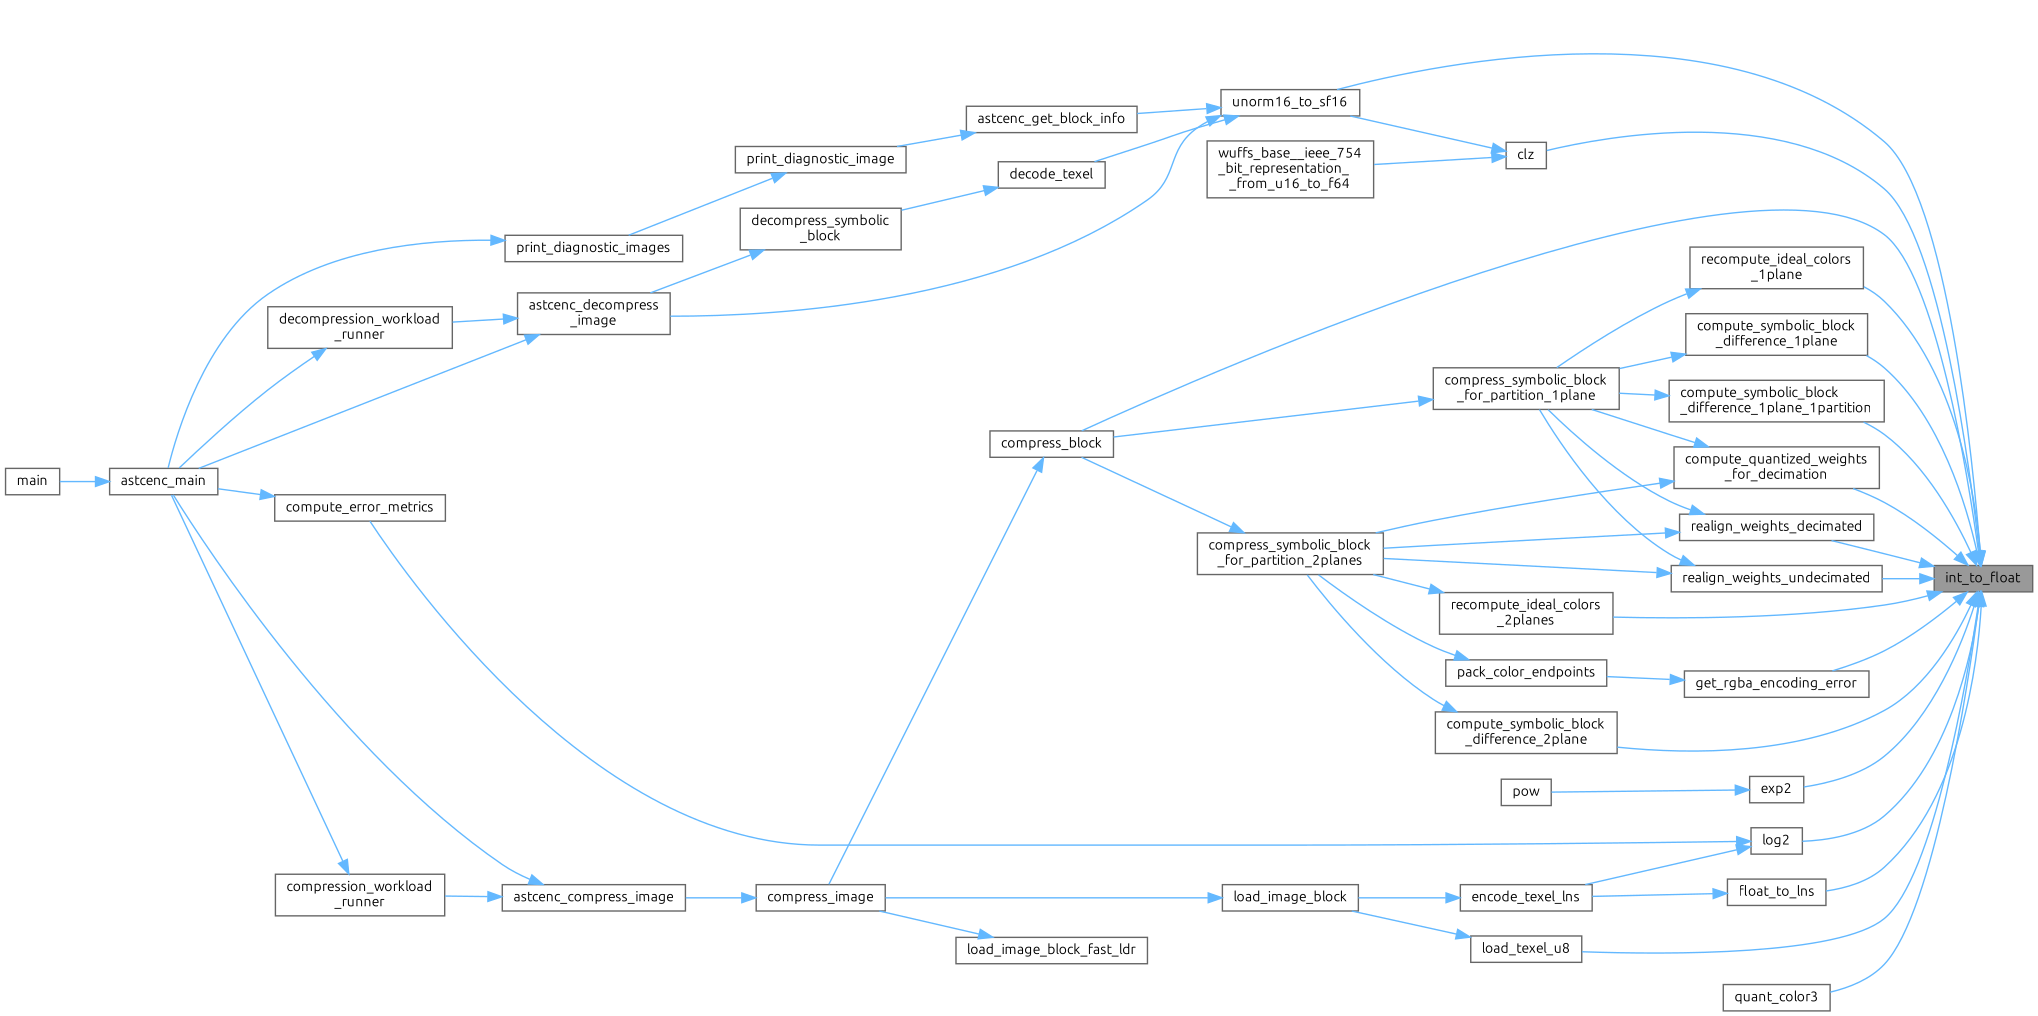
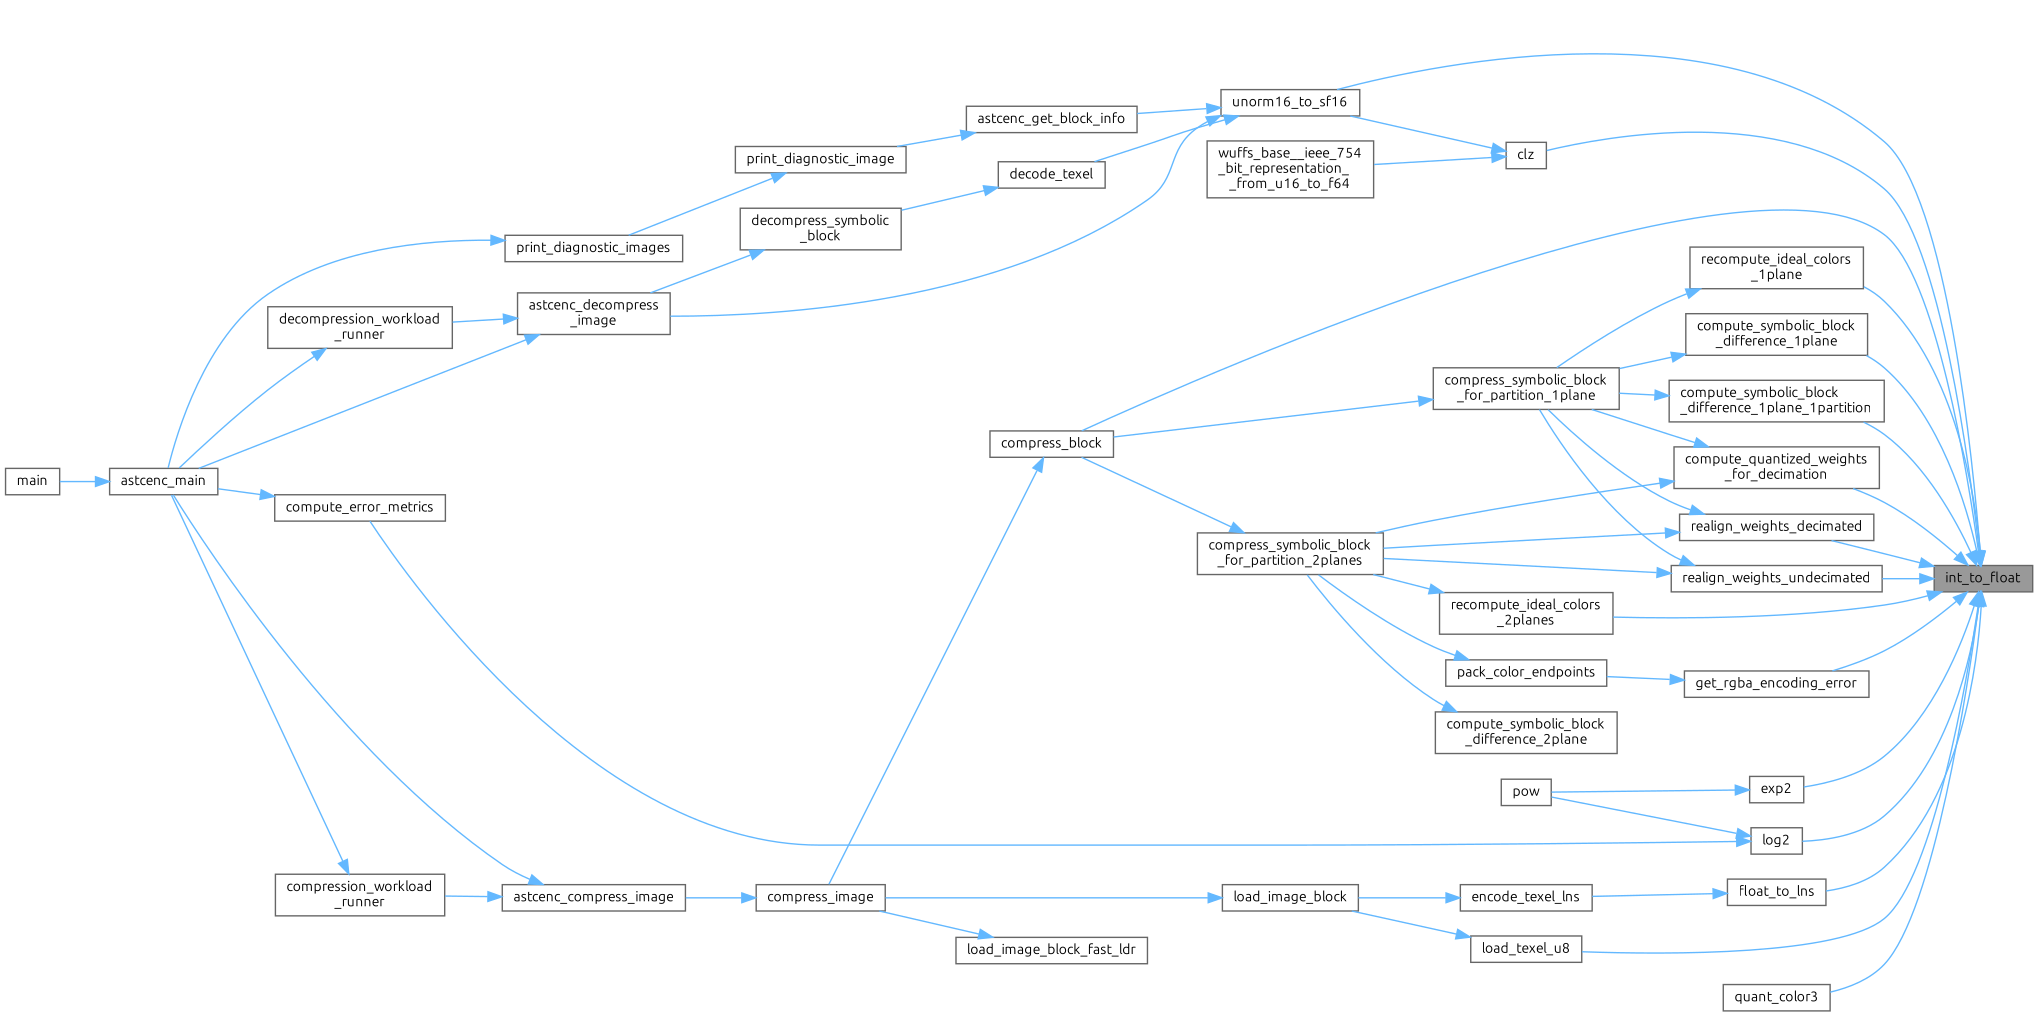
(1822, 735) -> none
(1661, 867) -> (1644, 815)
